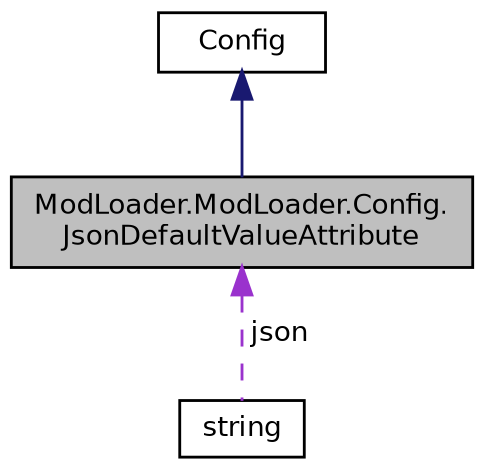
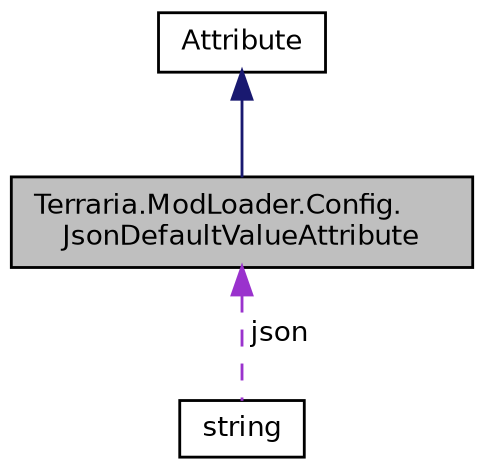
(242, 42) -> (242, 42)
(242, 222) -> (242, 222)
